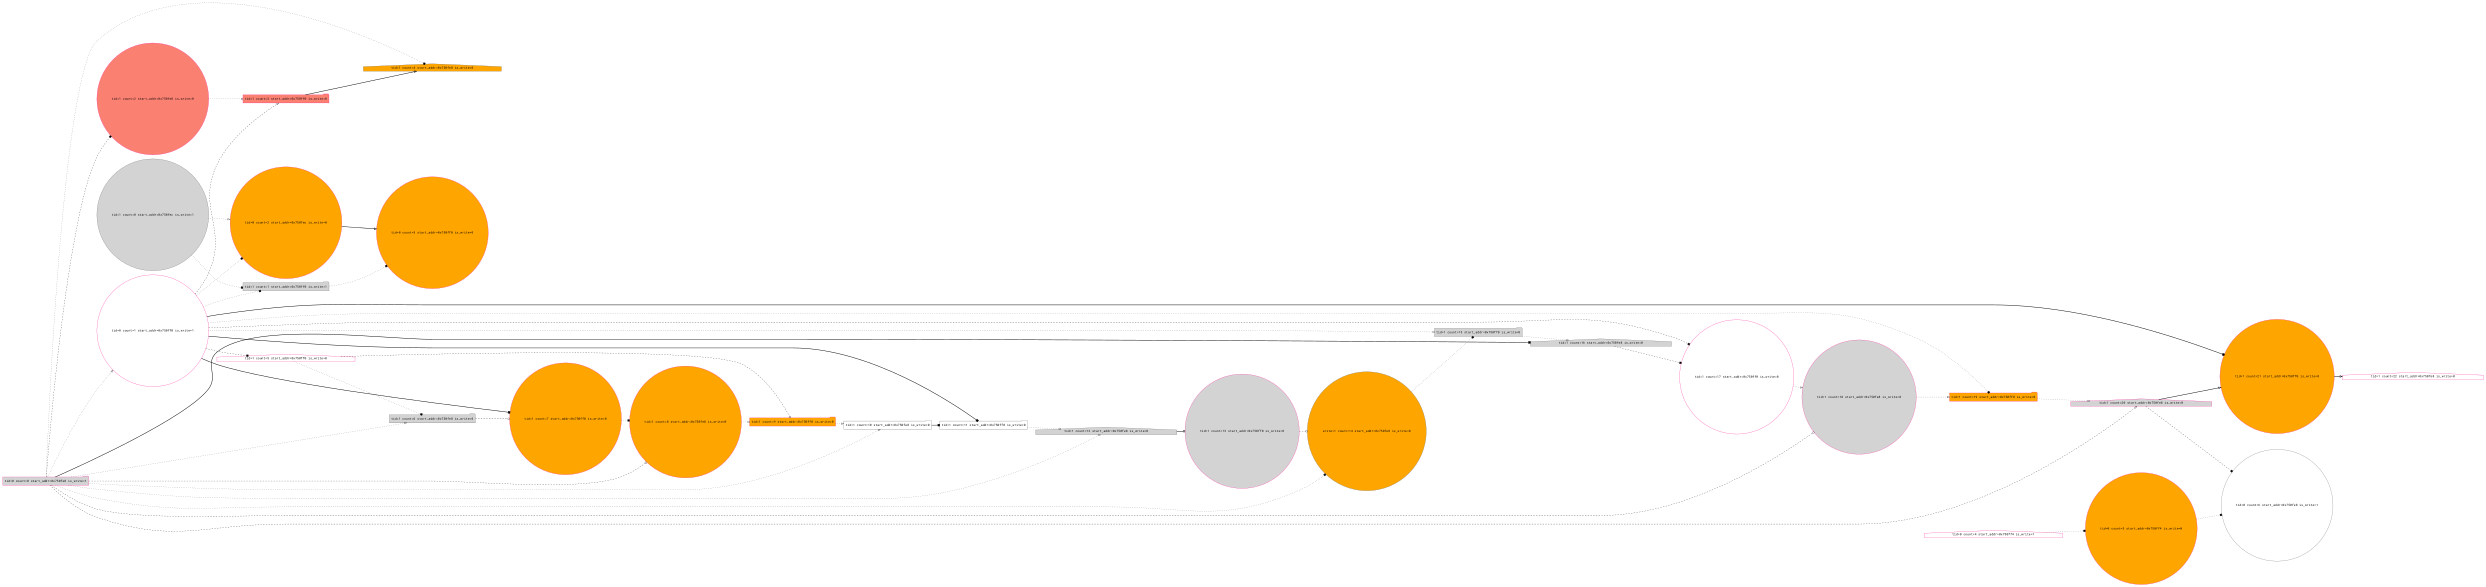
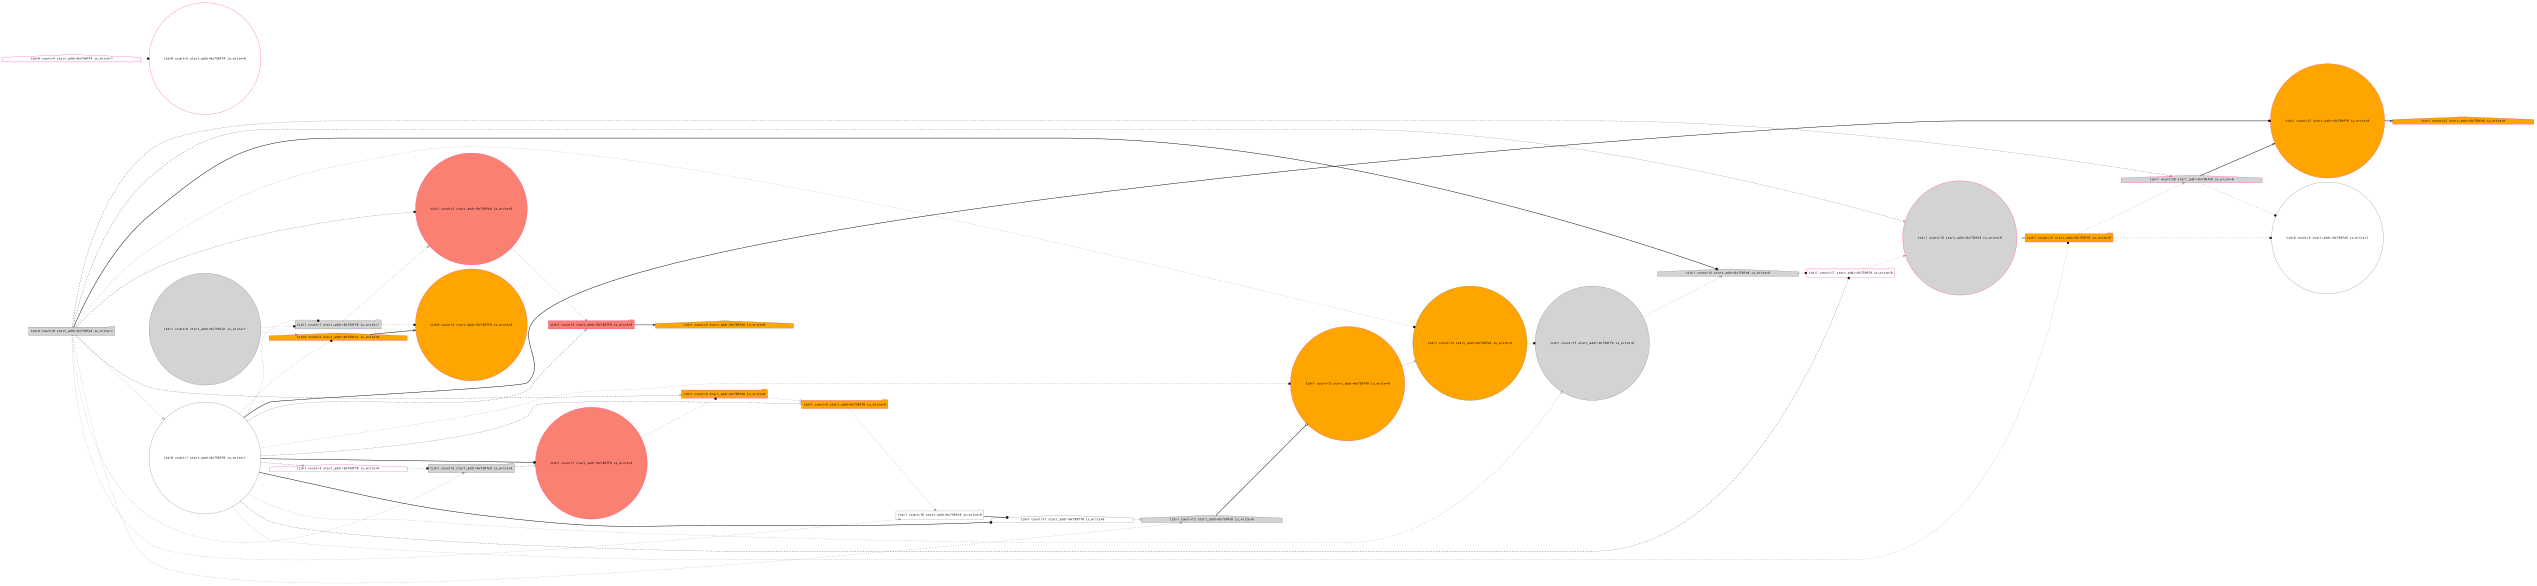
(81, 86) -> none
(286, 223) -> (338, 337)
none -> (385, 284)
(153, 331) -> (205, 458)
(1478, 333) -> (1592, 343)
(226, 353) -> (281, 464)
(578, 353) -> (530, 413)
(2413, 376) -> (2463, 121)
(1737, 377) -> (1851, 273)
none -> (771, 384)
(566, 419) -> (591, 463)
(686, 422) -> (725, 394)
(984, 425) -> (1063, 519)
(1242, 431) -> (1348, 384)
(1367, 431) -> (1470, 343)
(2188, 438) -> (2237, 199)
(46, 481) -> (72, 331)
(2208, 517) -> (2191, 238)
(2141, 529) -> (205, 59)
